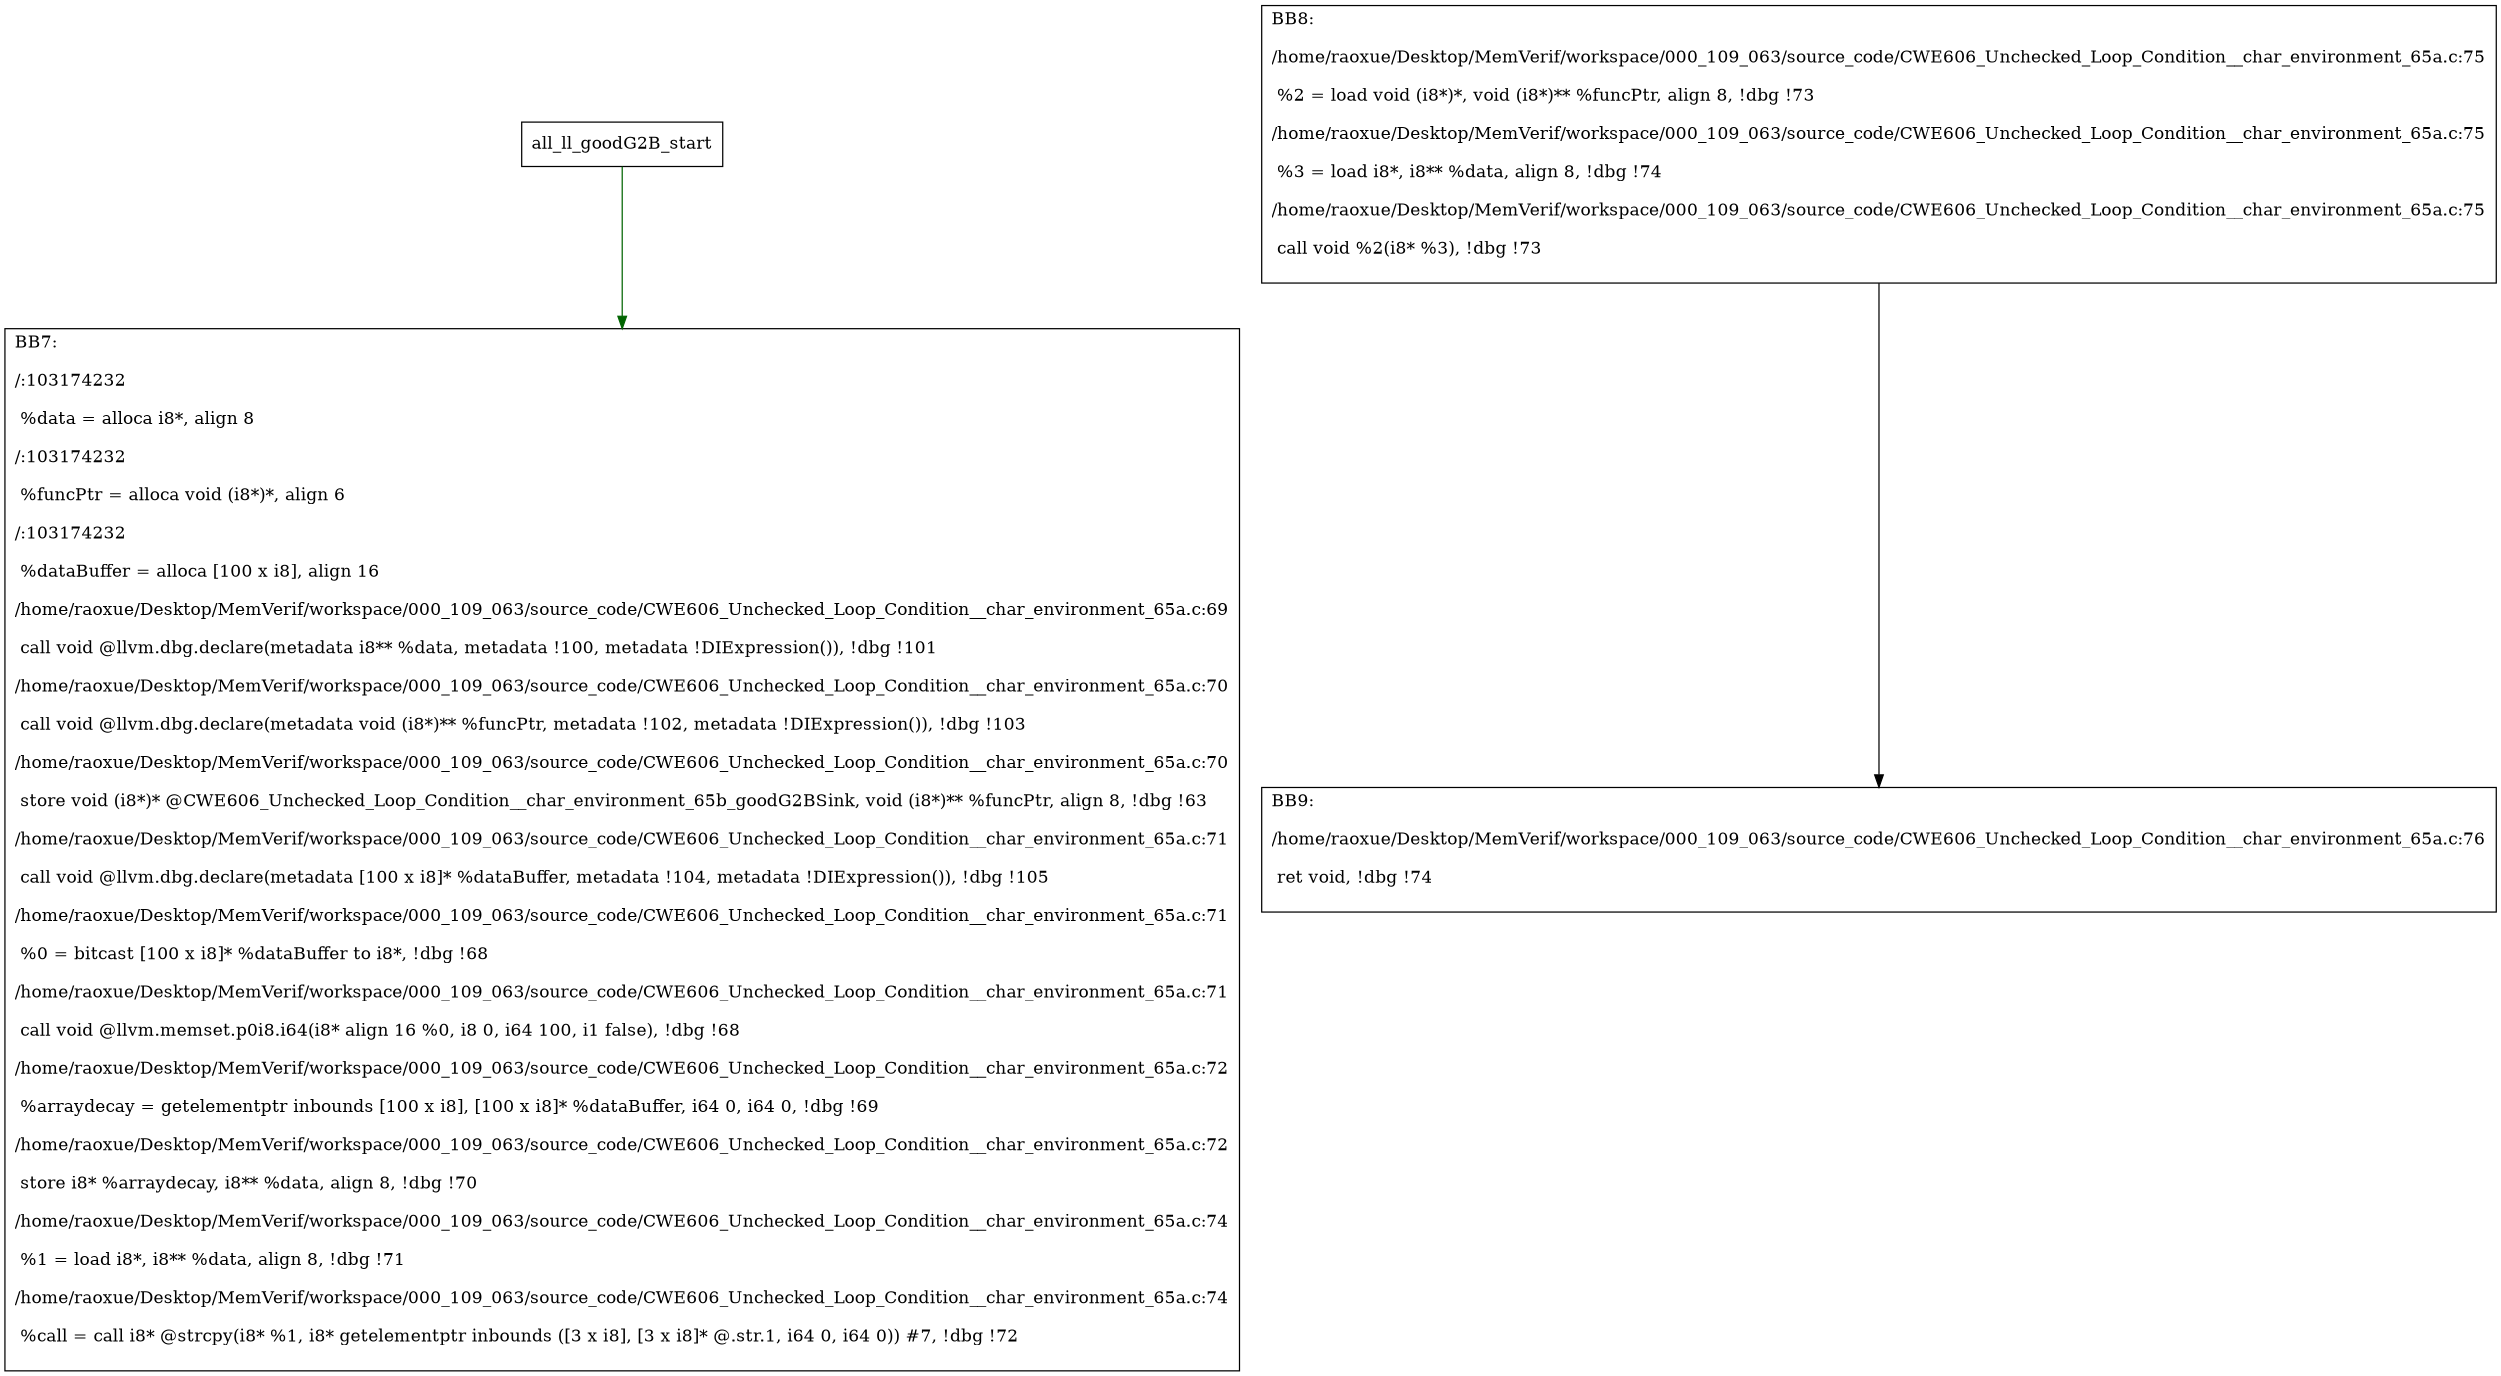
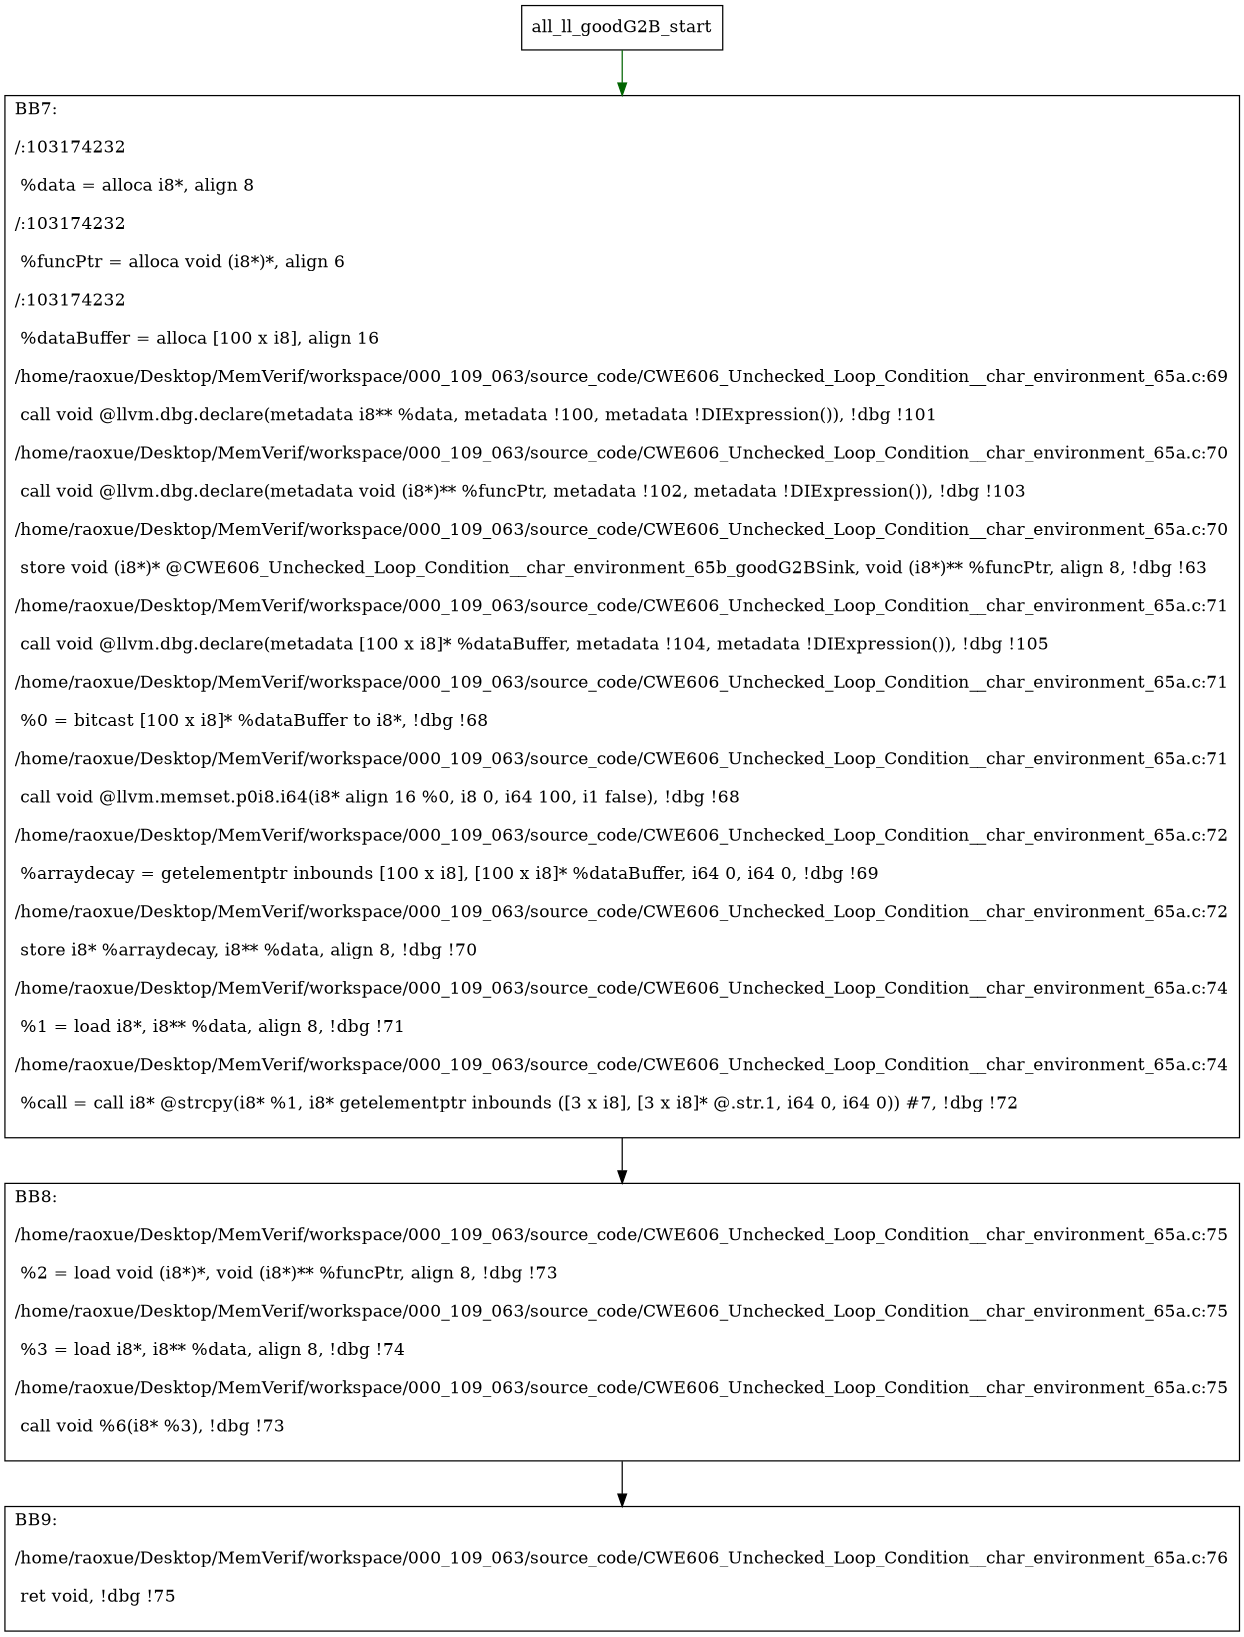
(1407, 249) -> (150, 1426)
(1352, 878) -> (96, 1597)
none -> (622, 1154)
